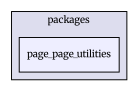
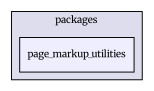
(69, 55) -> (77, 55)
